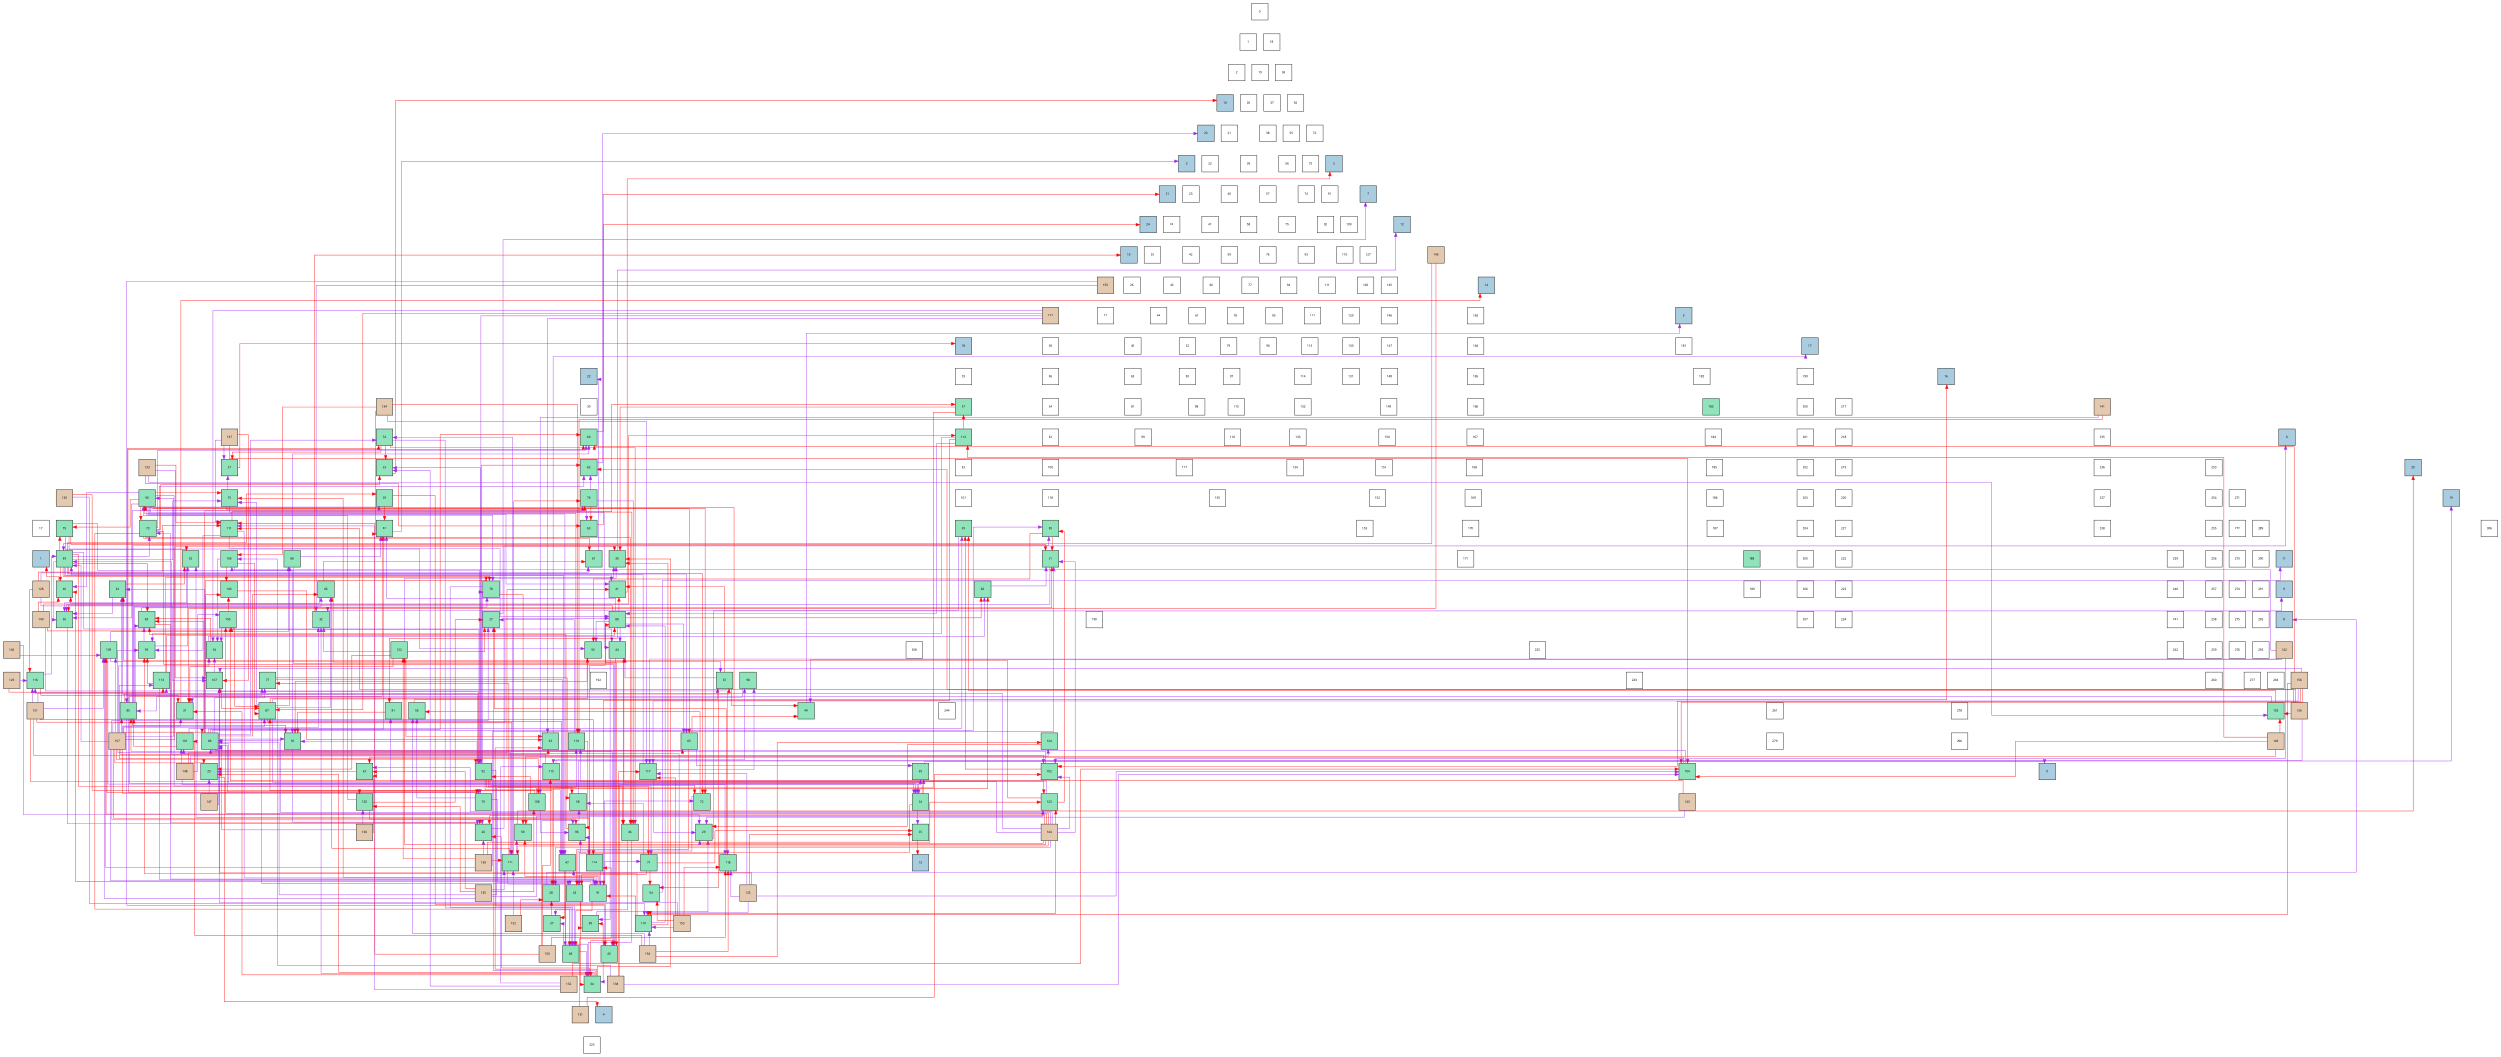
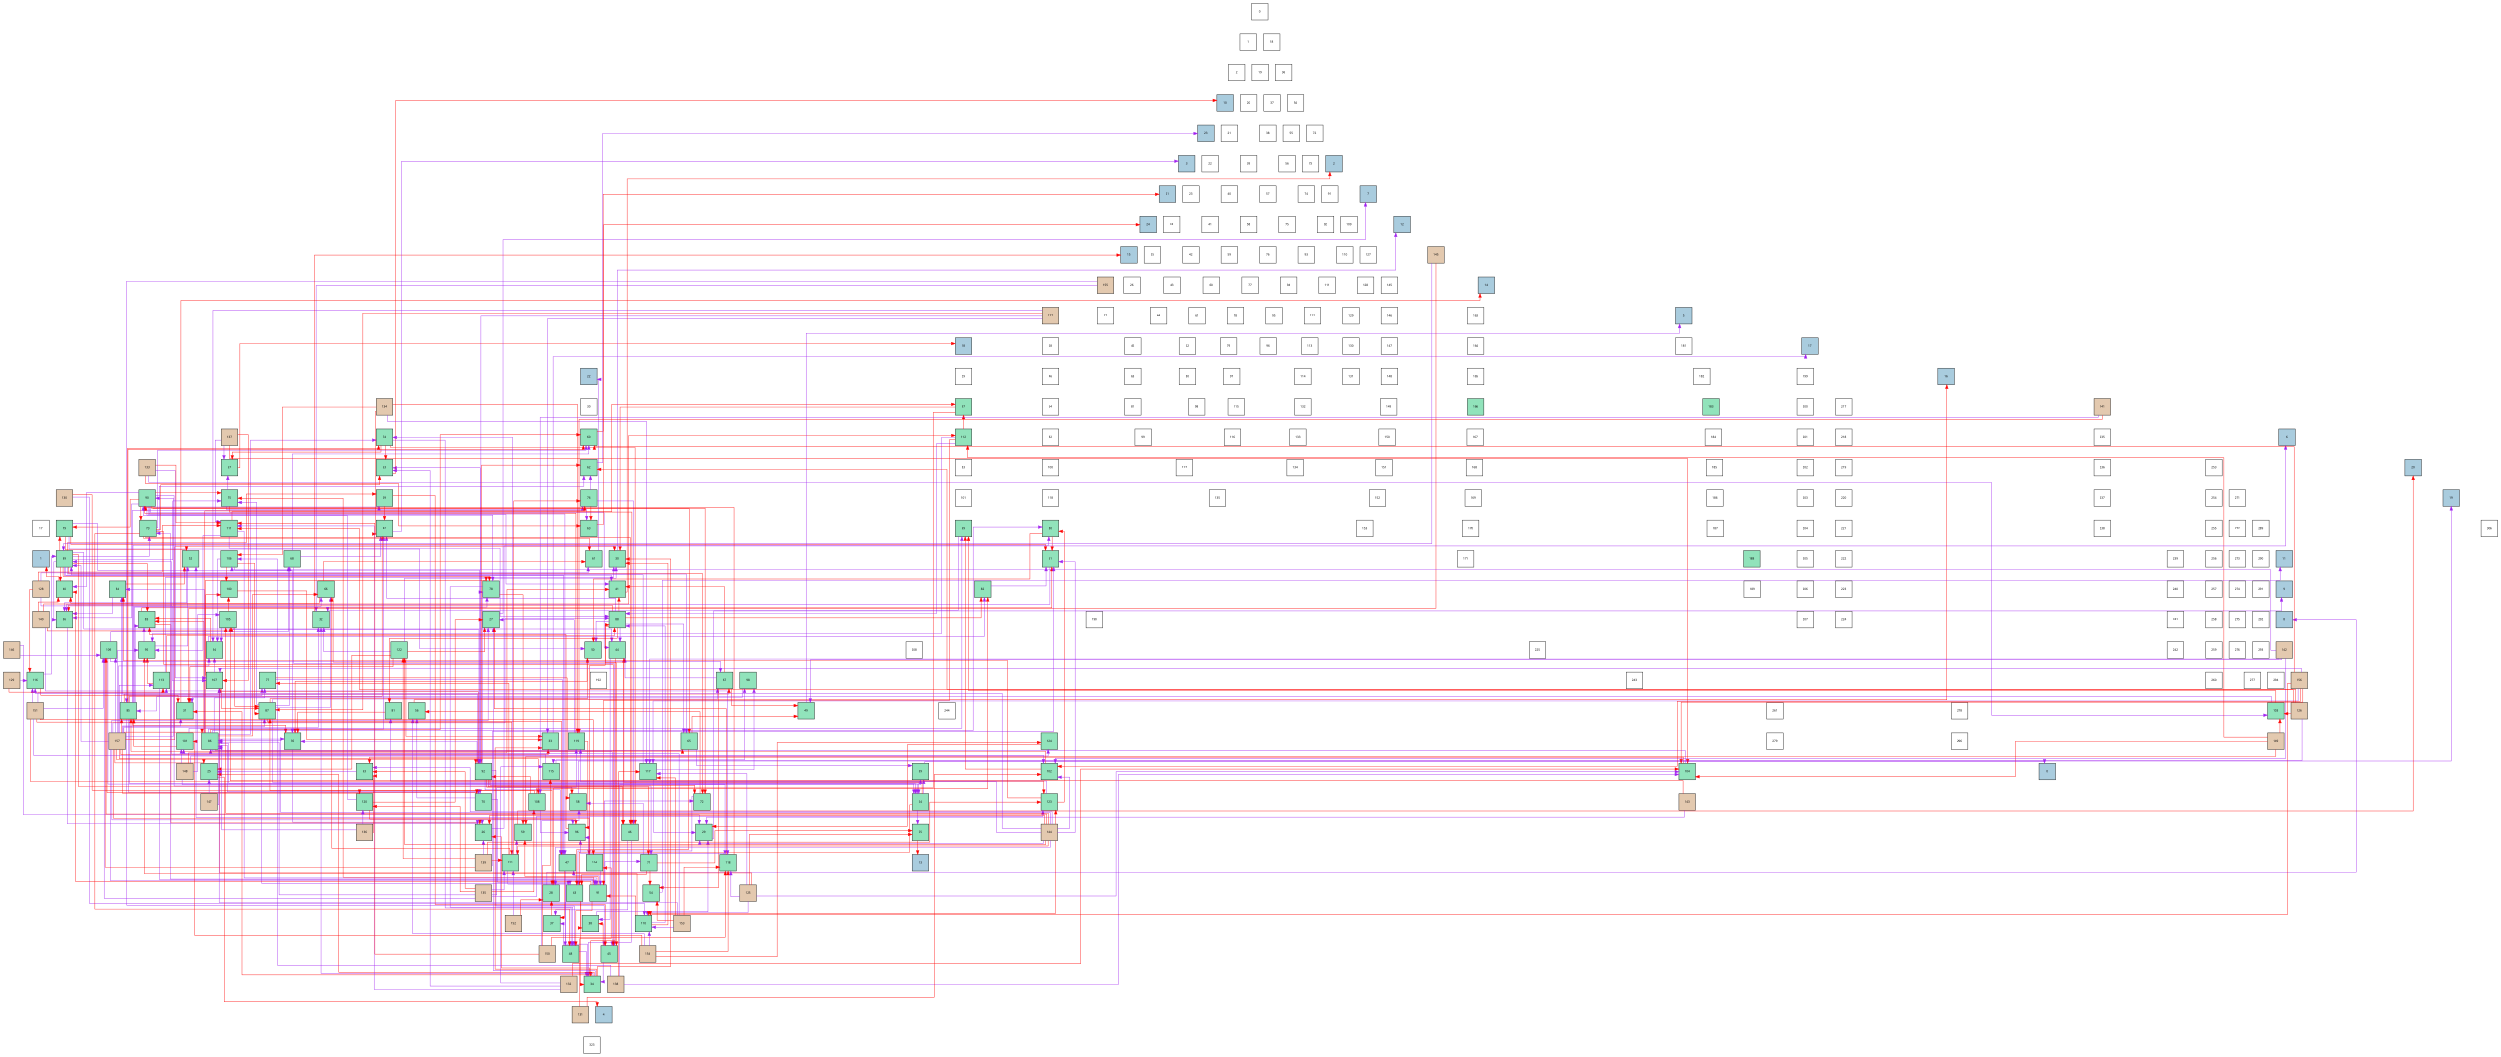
(1476, 407) -> (1476, 407)
(362, 753) -> none
